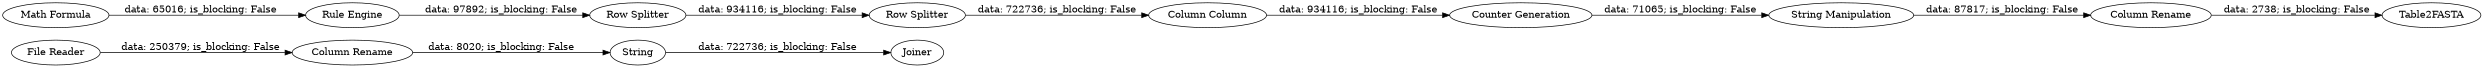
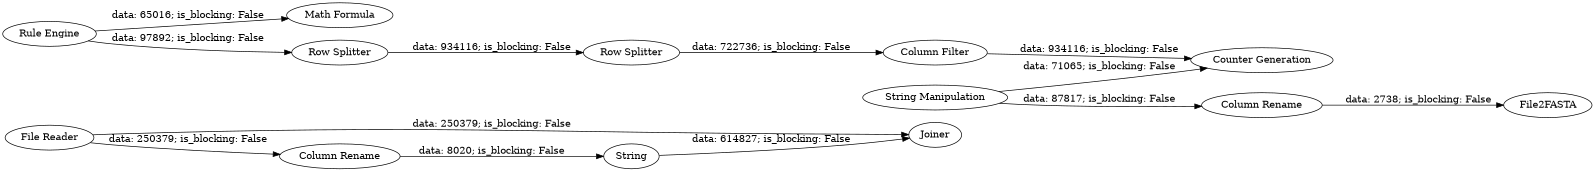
(204, 15) -> (188, 25)
(1208, 15) -> (935, 53)
(1677, 15) -> (1100, 81)
(2431, 15) -> (1548, 105)
(778, 47) -> (771, 139)
none -> (497, 130)
